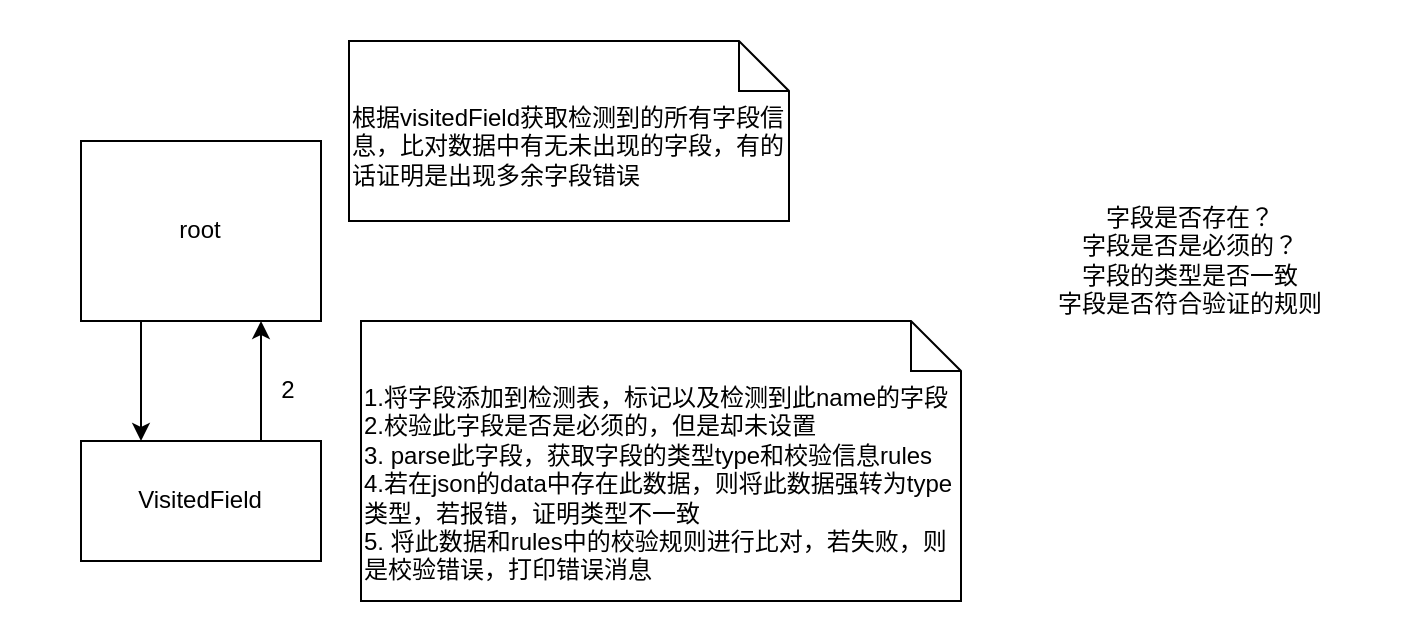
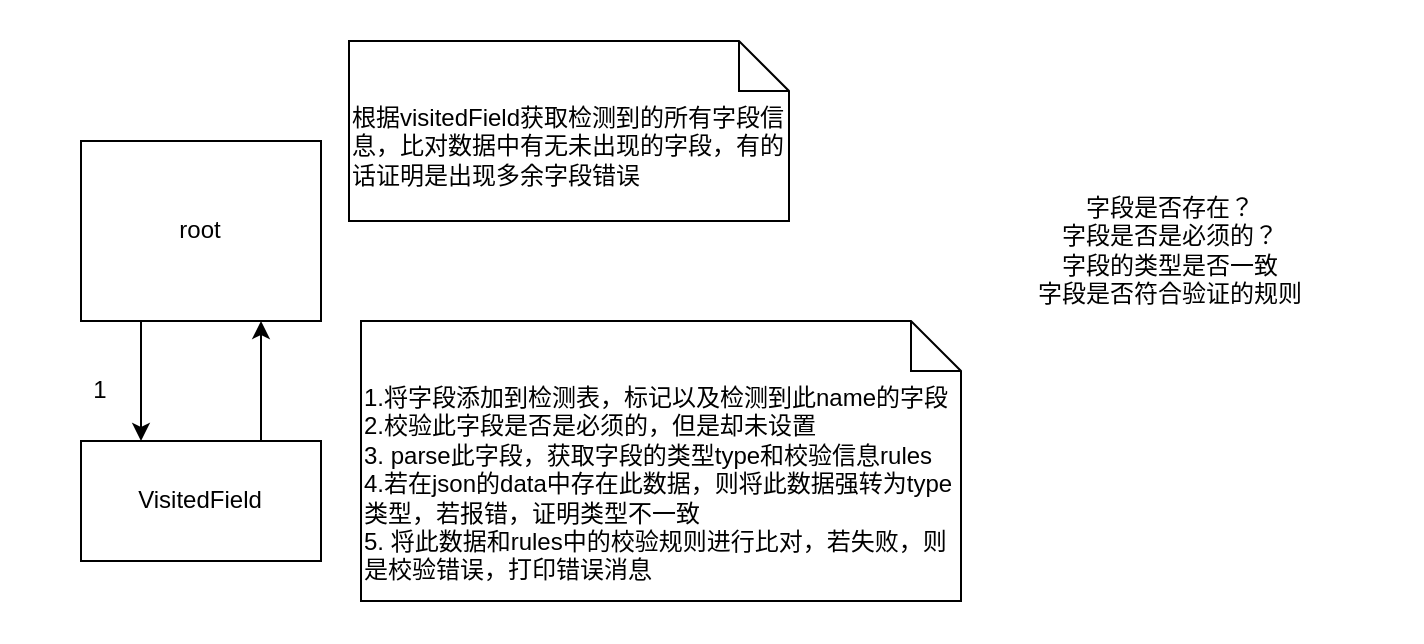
(1191, 261) -> (1171, 251)
none -> (101, 391)
(289, 391) -> none
